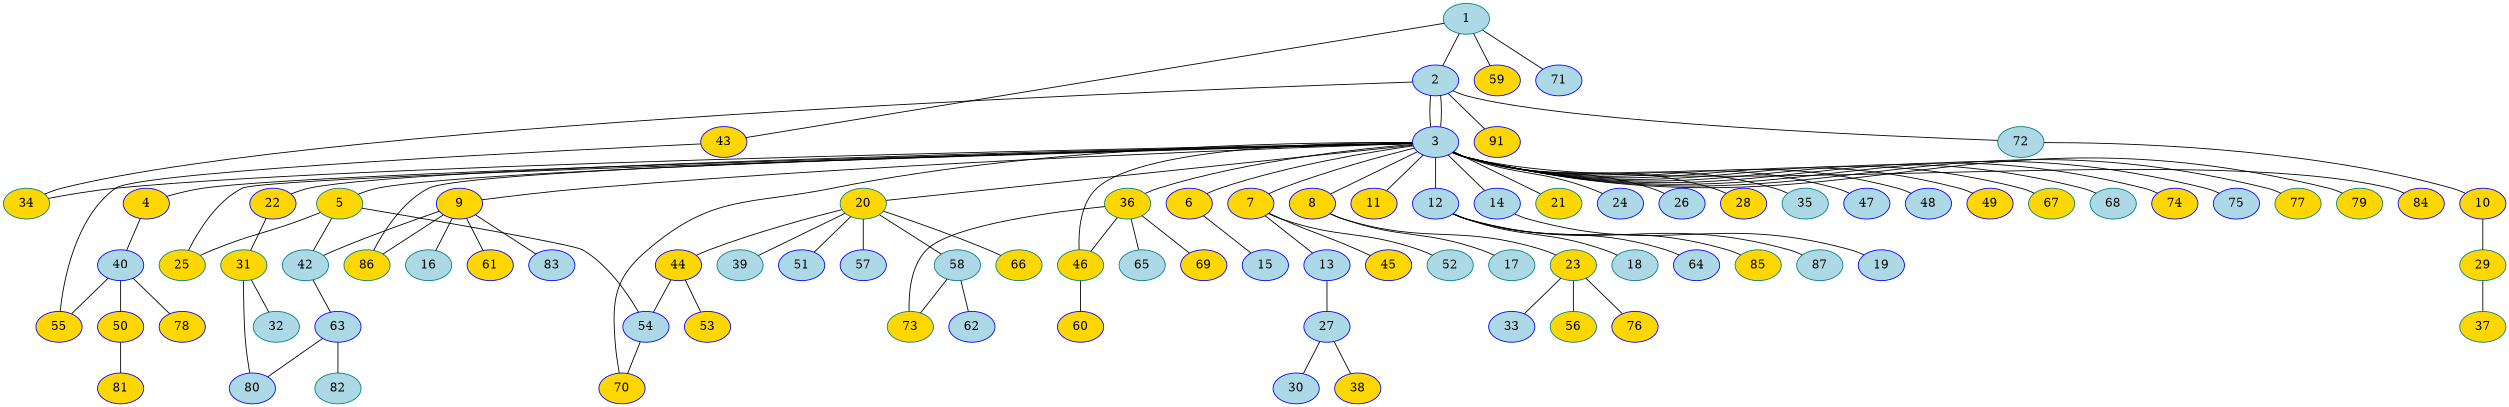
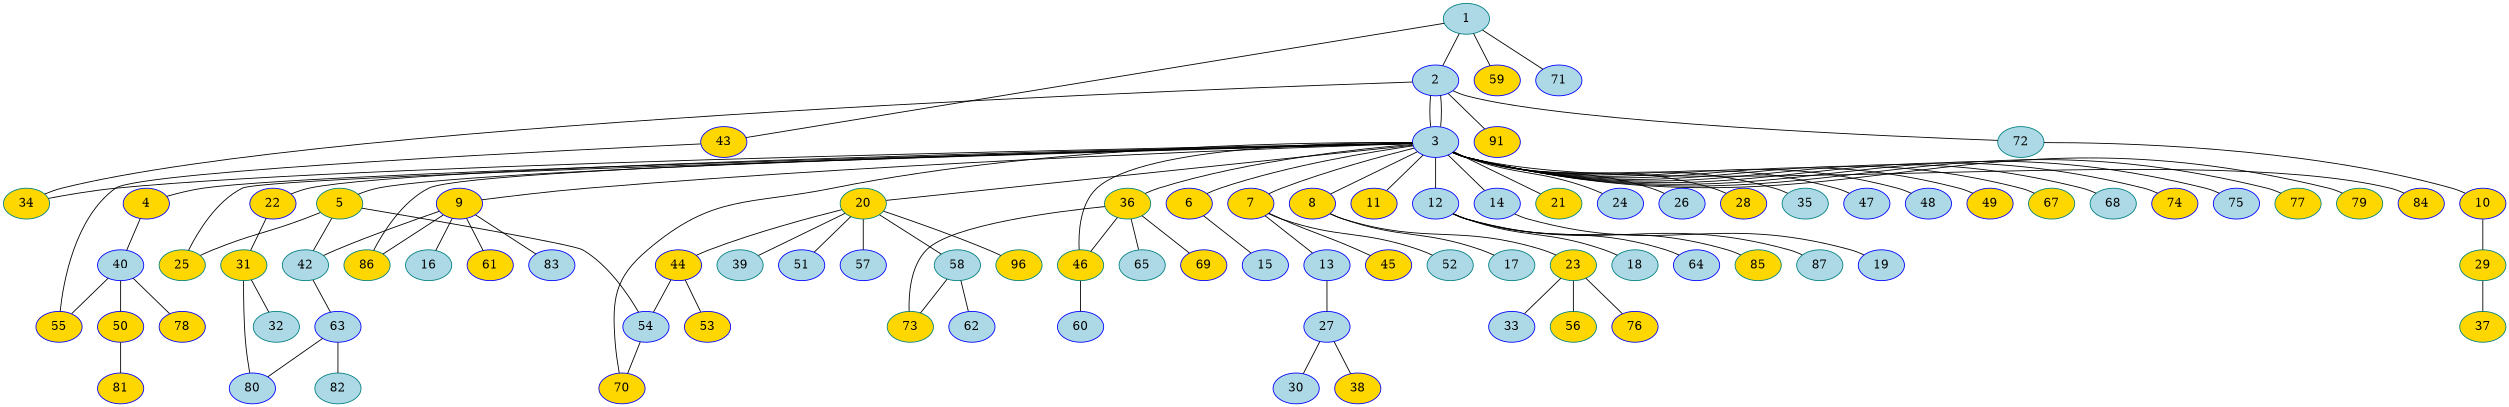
(1019, 265) -> (1019, 265)
(1081, 327) -> (1081, 327)
